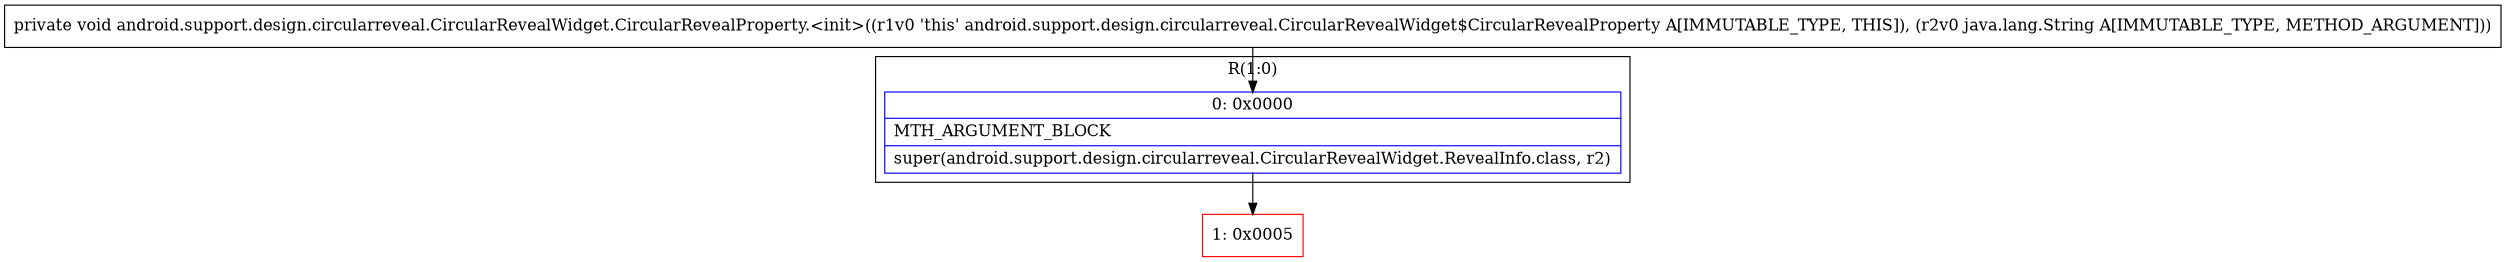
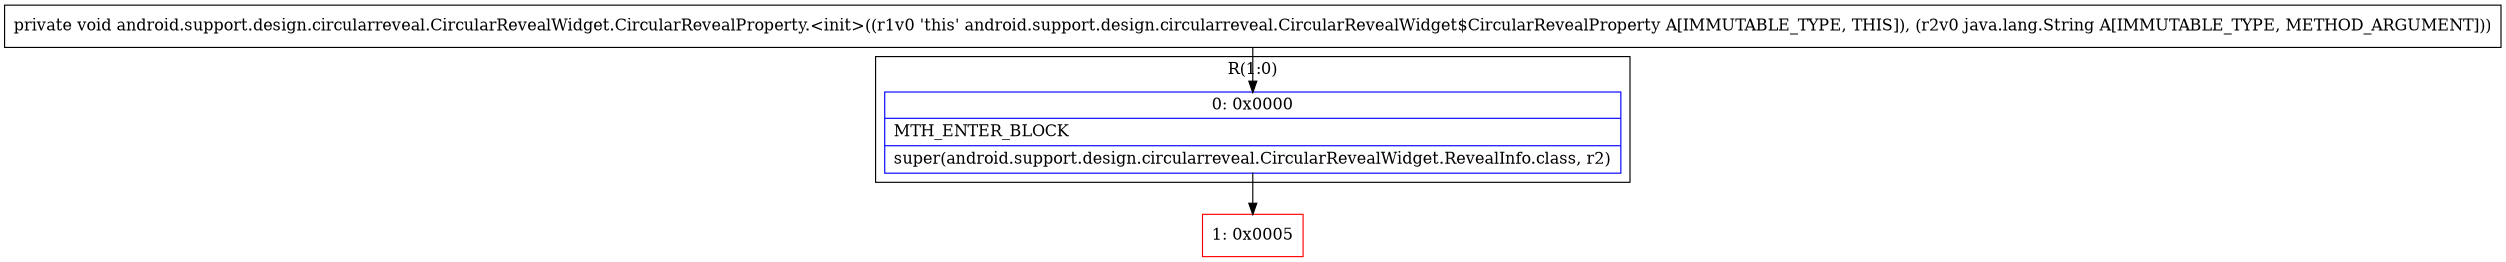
(1002, 131) -> (982, 131)
